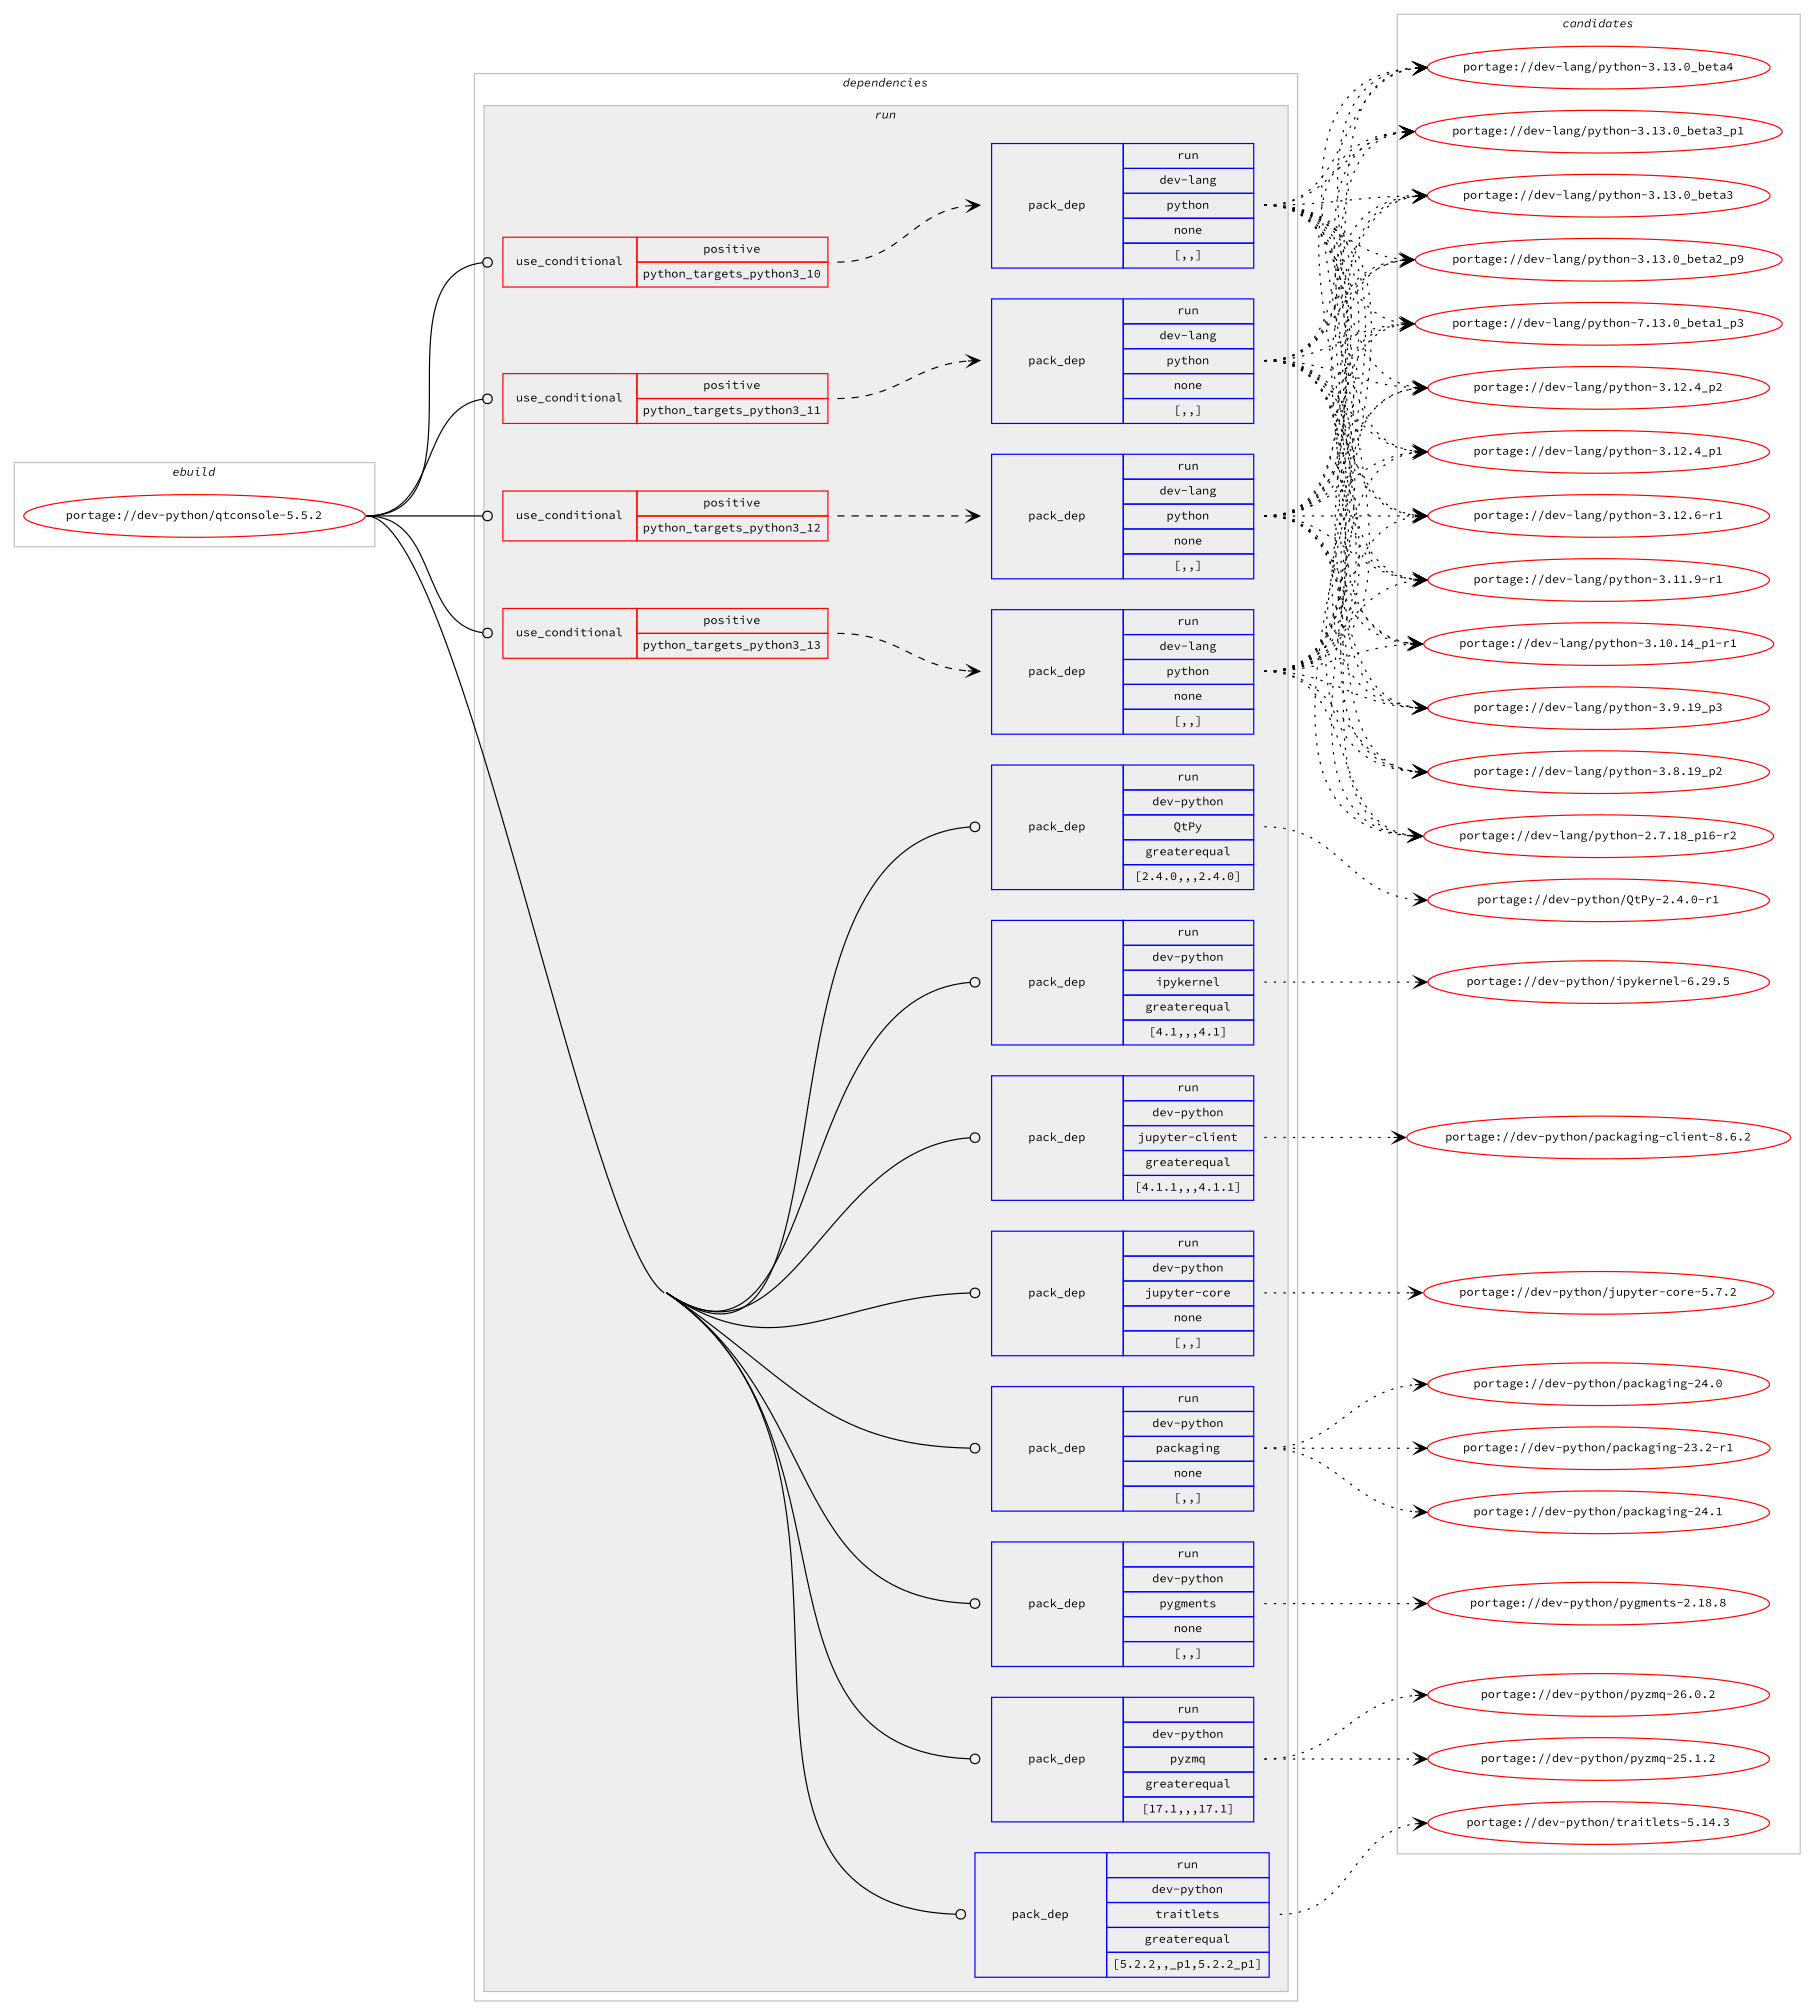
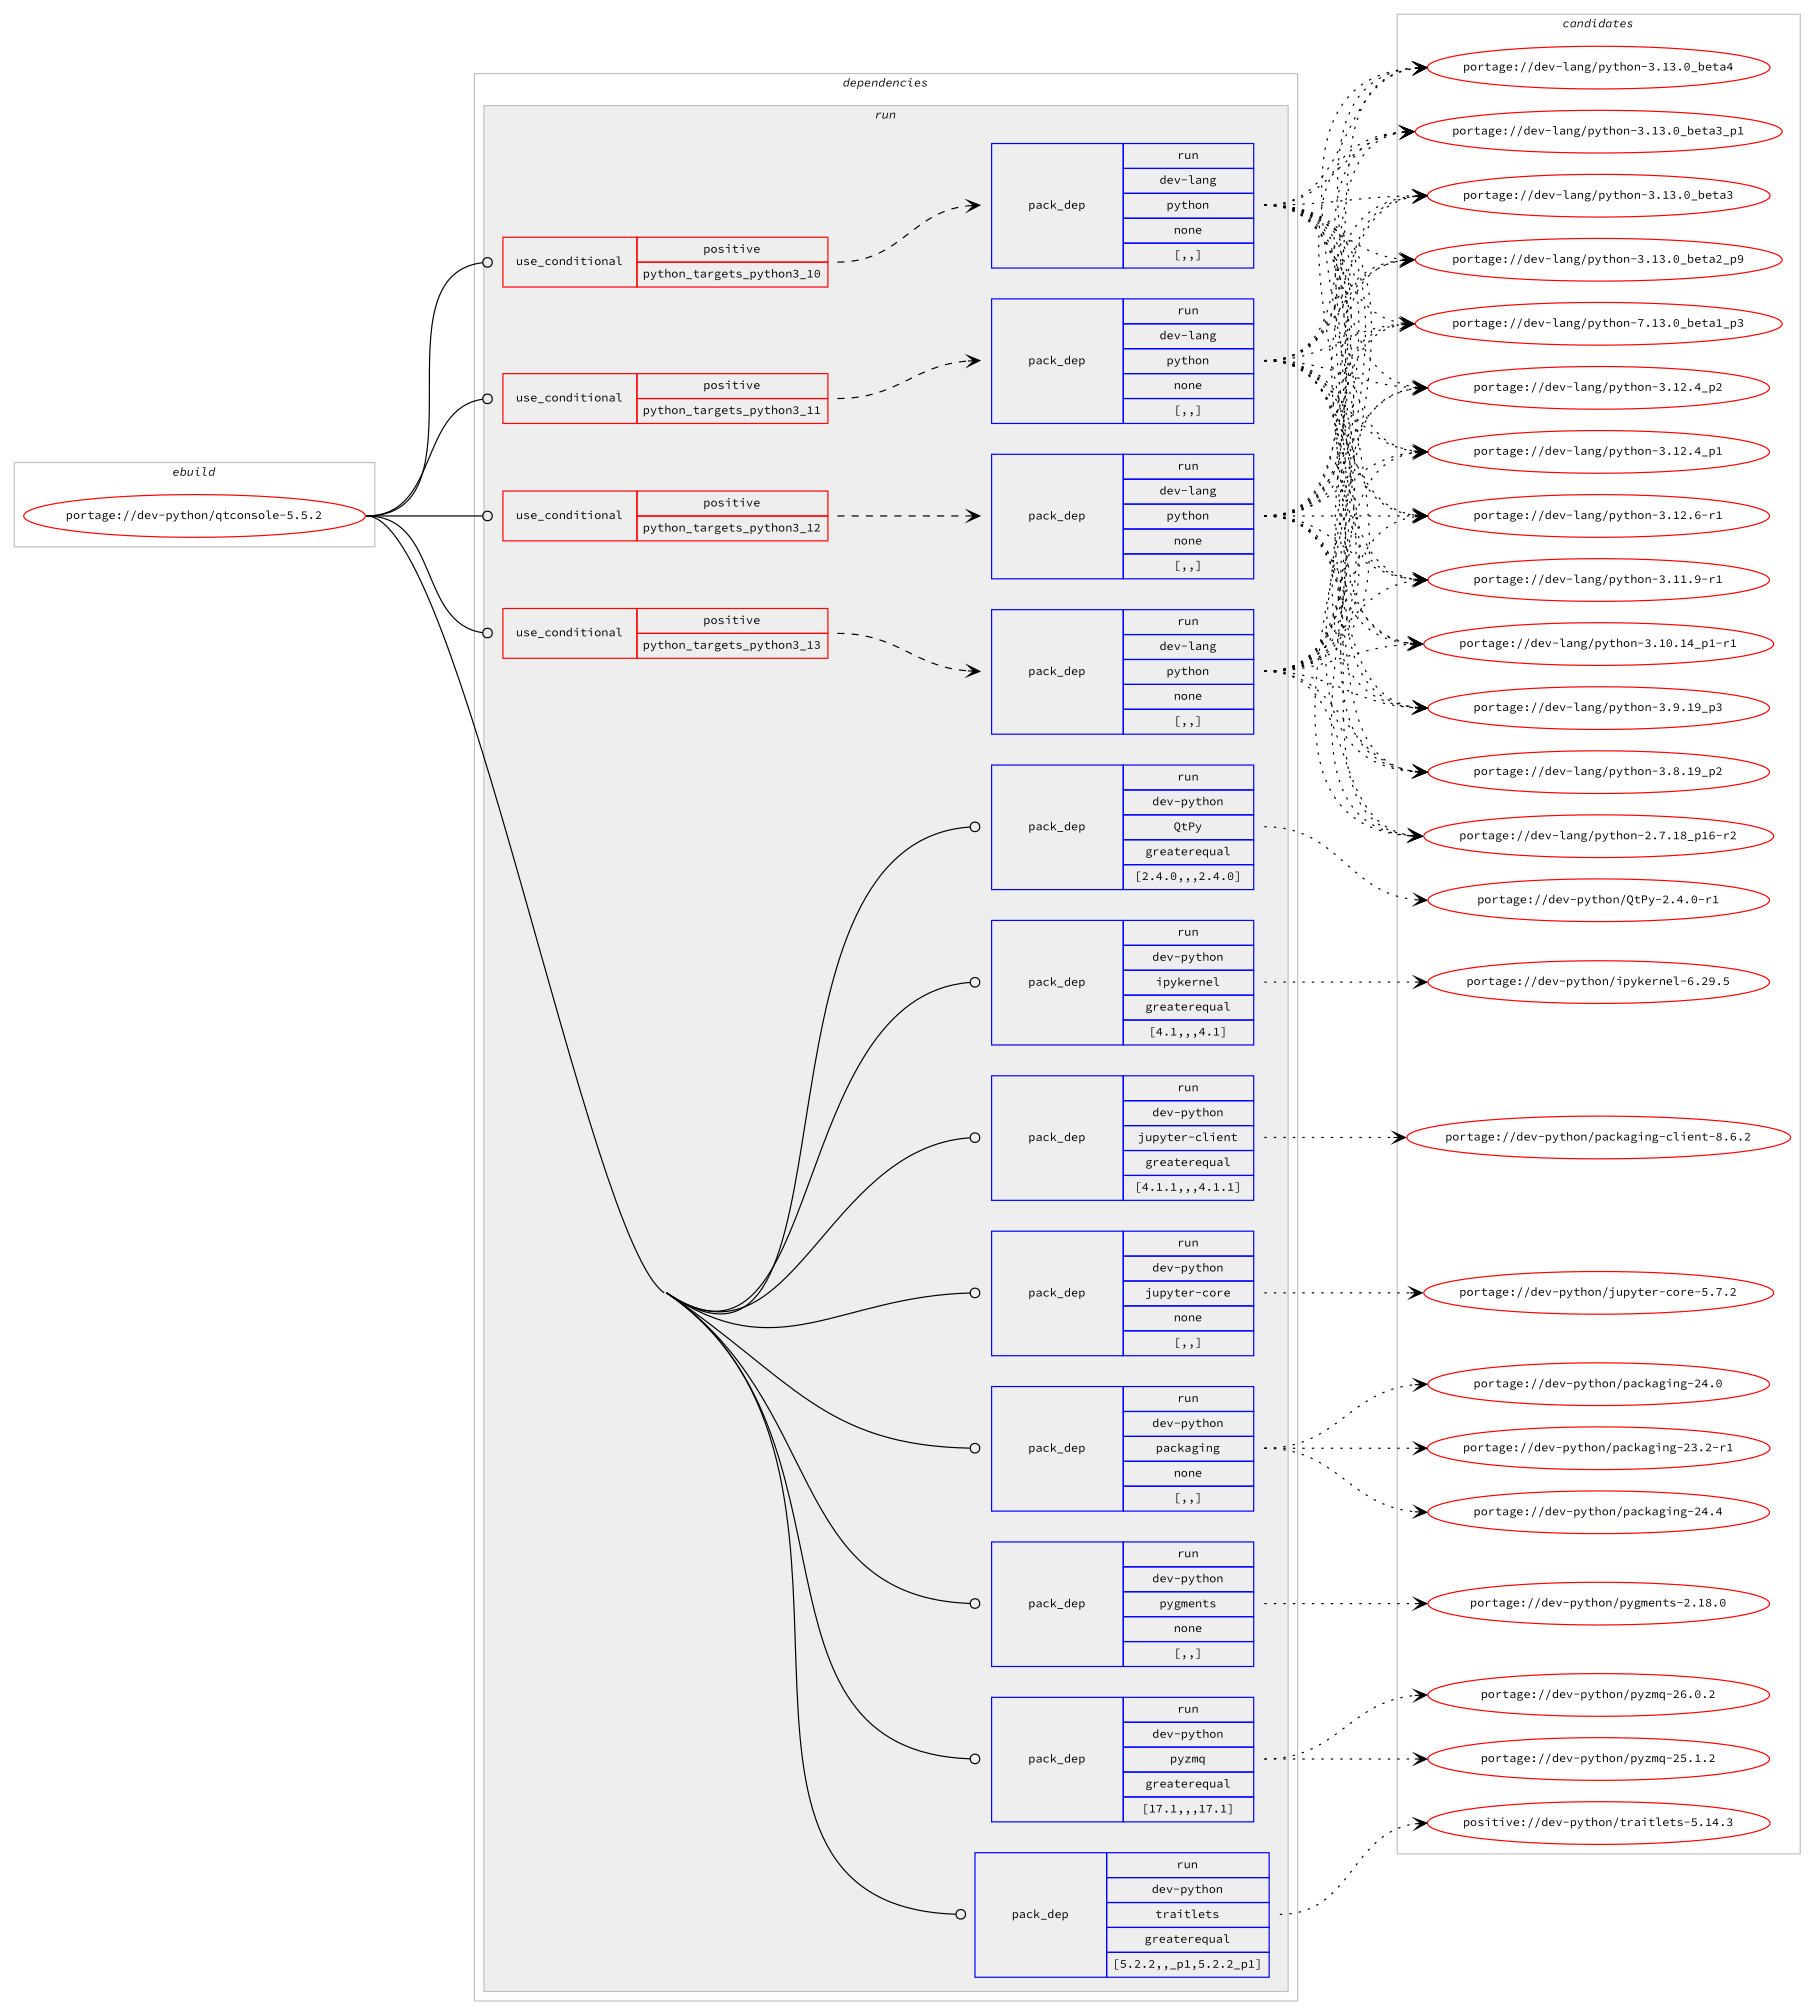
(1599, 1512) -> (1599, 1512)
(1599, 1604) -> (1599, 1604)
(1599, 1823) -> (1599, 1823)
